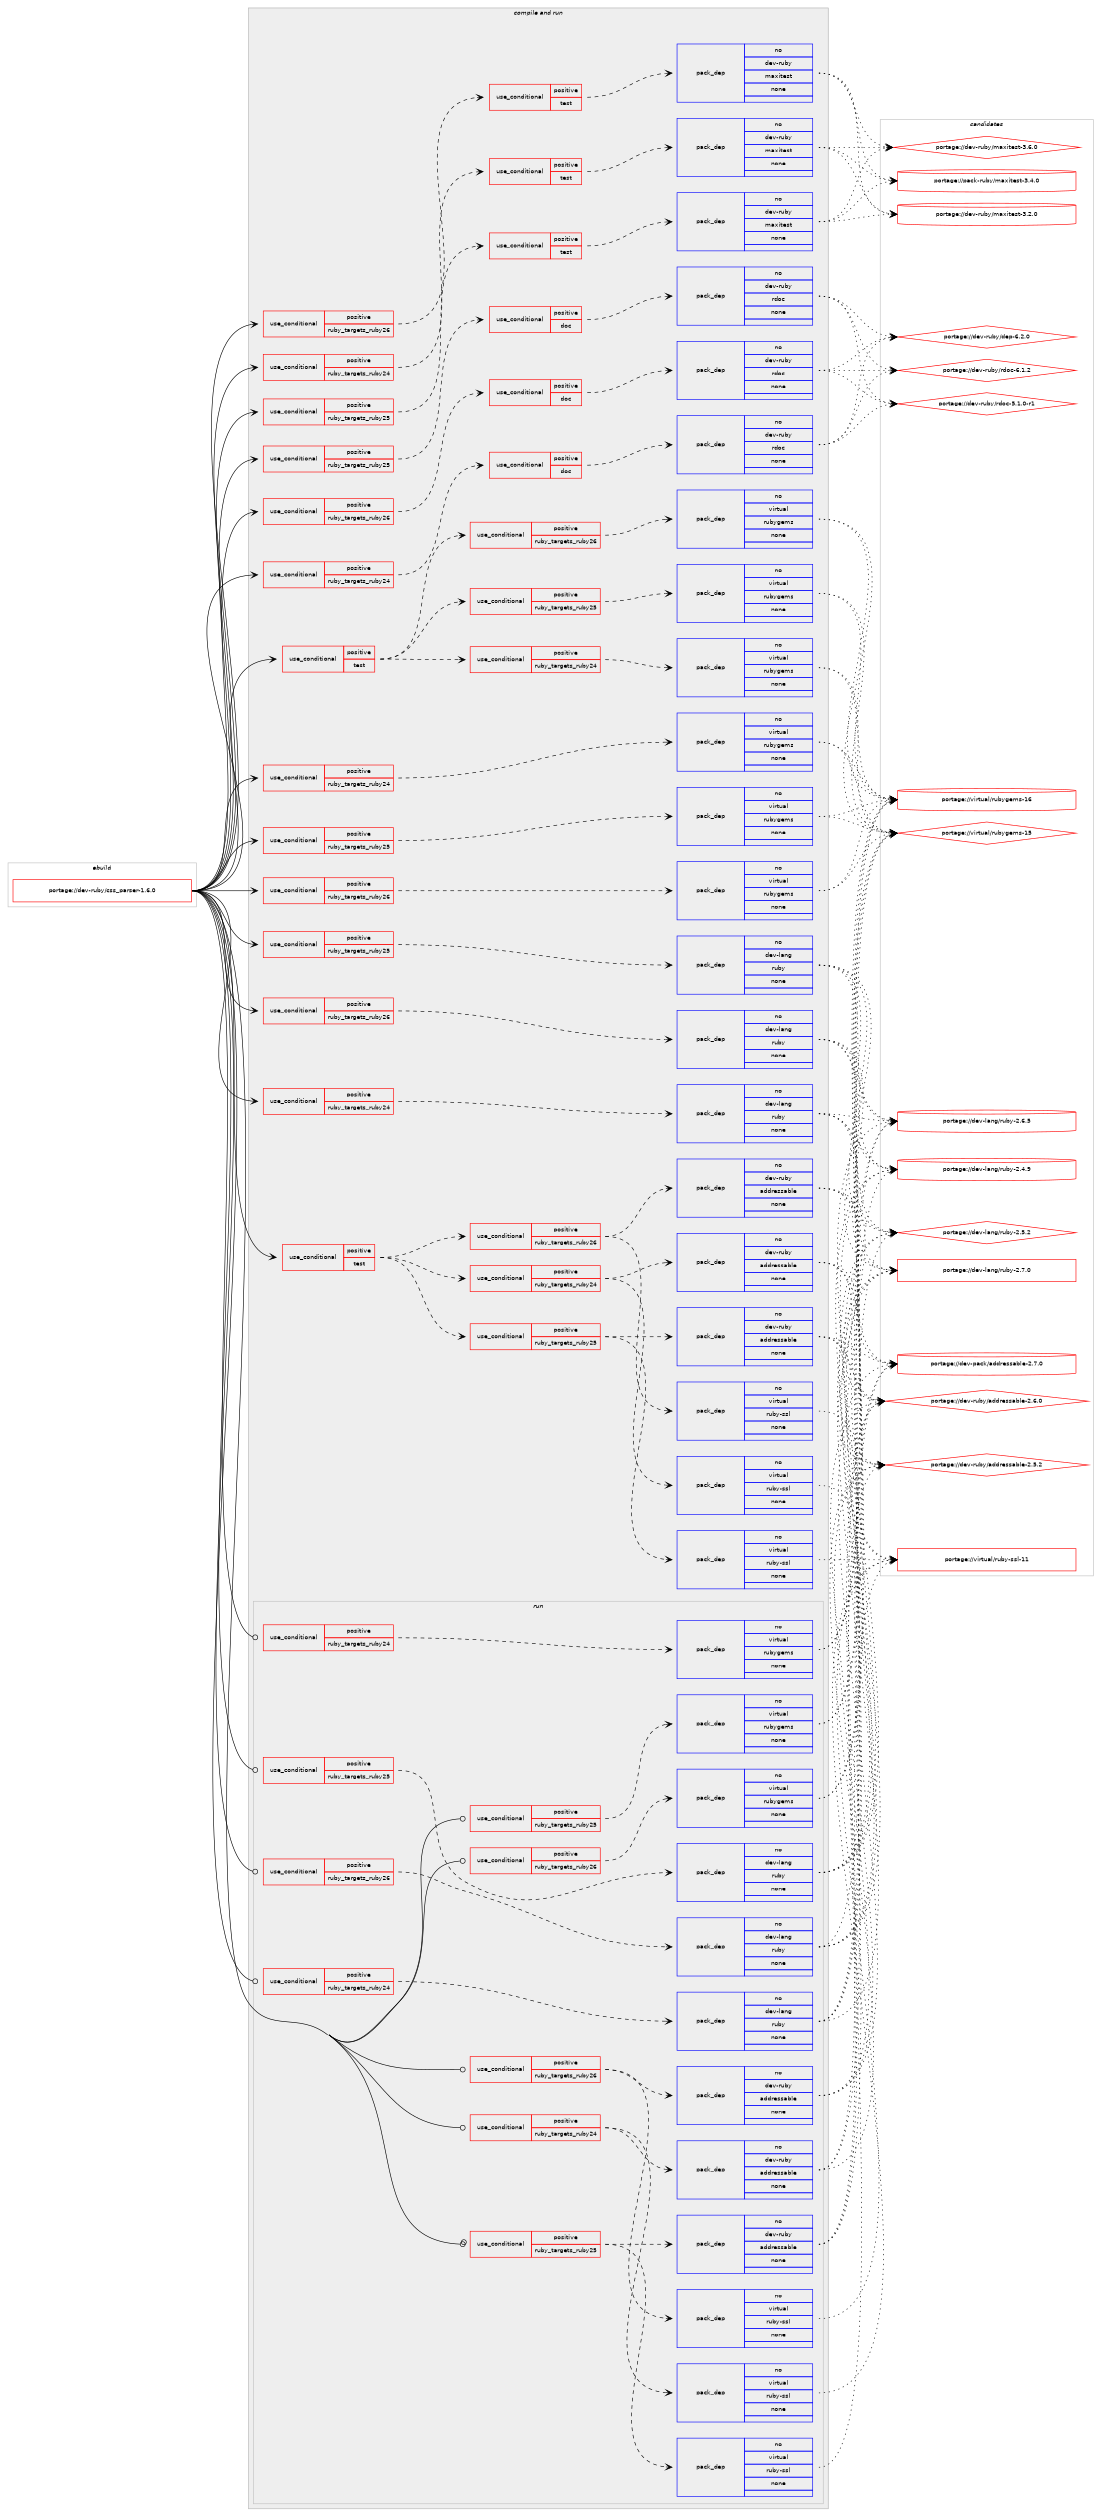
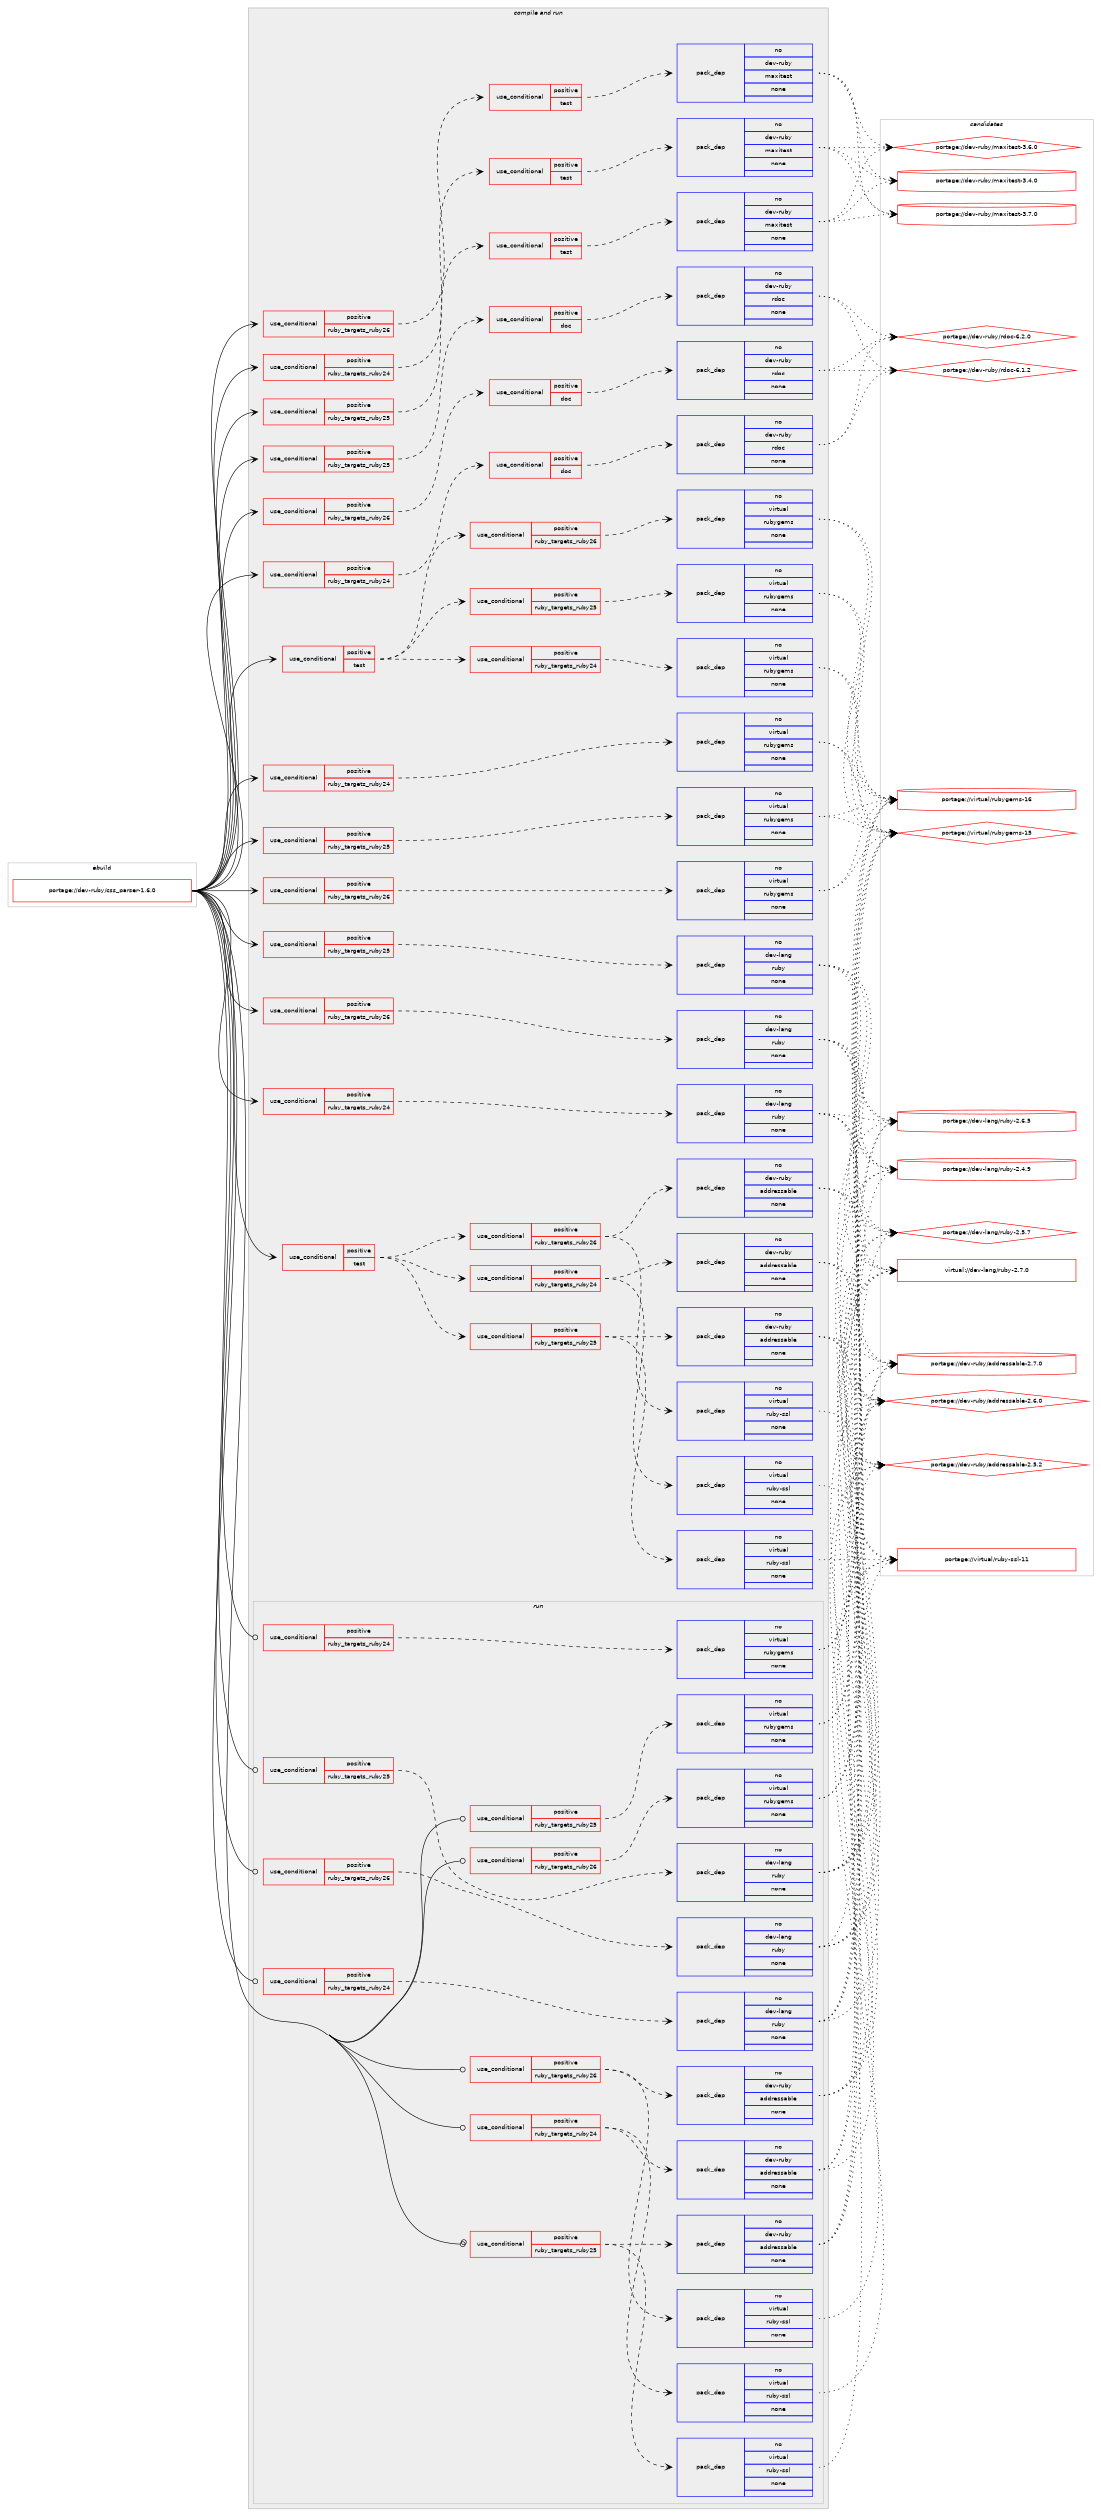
(987, 181) -> (987, 181)
(987, 214) -> (987, 214)
(987, 337) -> (987, 337)
(987, 404) -> none
(987, 1233) -> (987, 1233)
(987, 1270) -> (987, 1270)
(987, 1364) -> (987, 1364)
